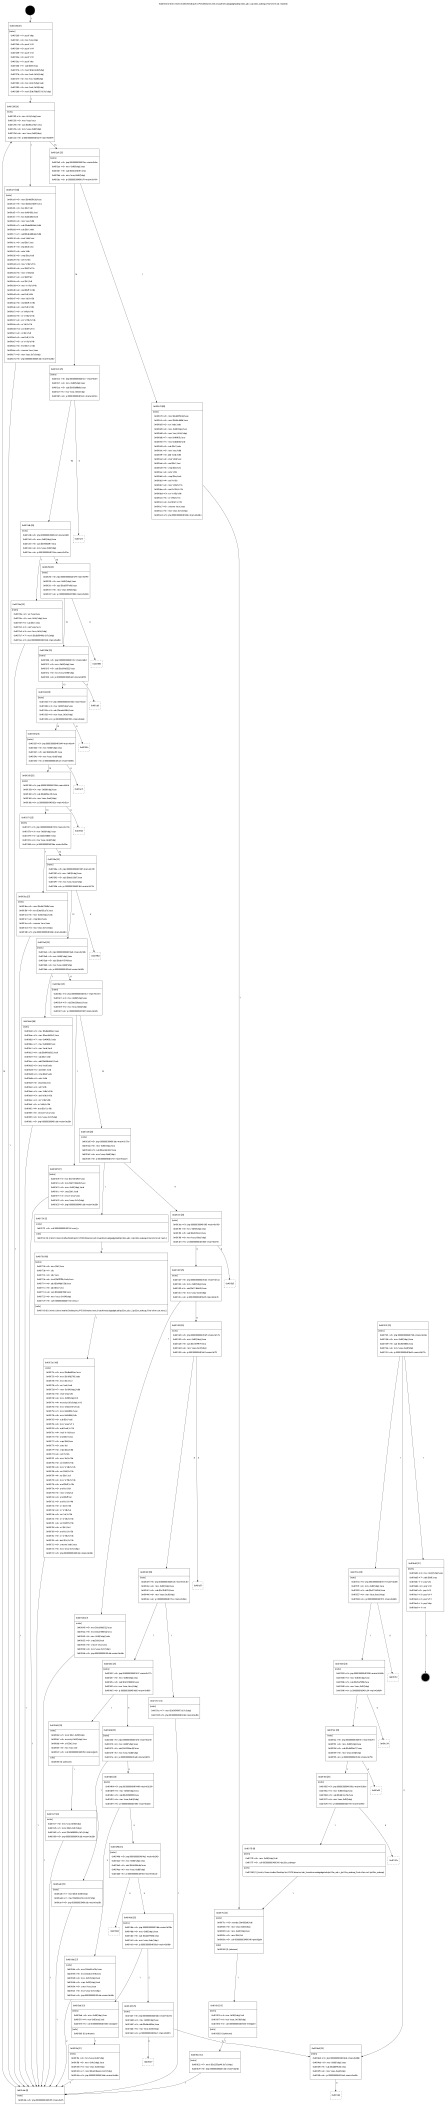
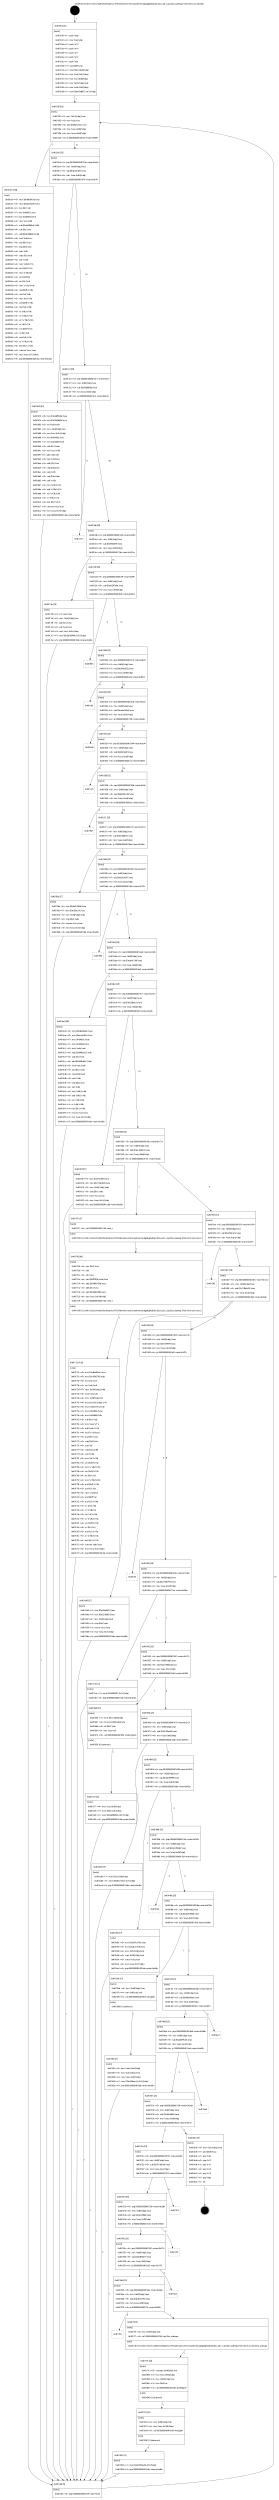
(239, 1191) -> (41, 1502)
(403, 1717) -> (175, 2072)
